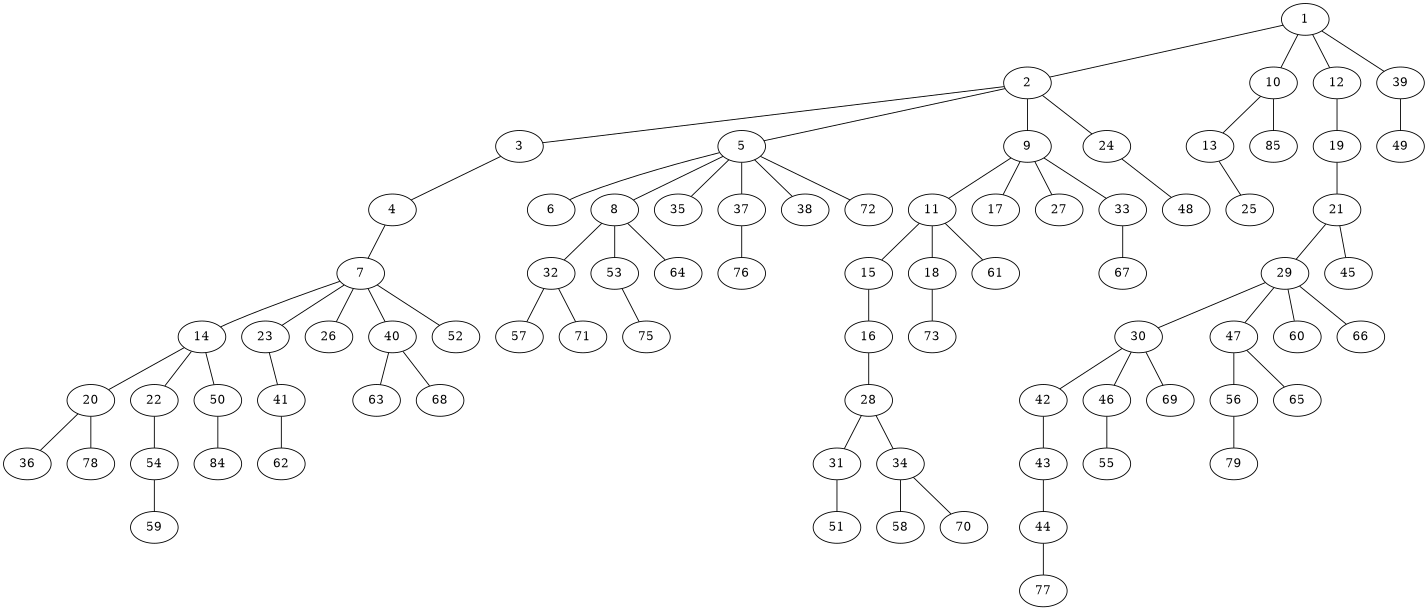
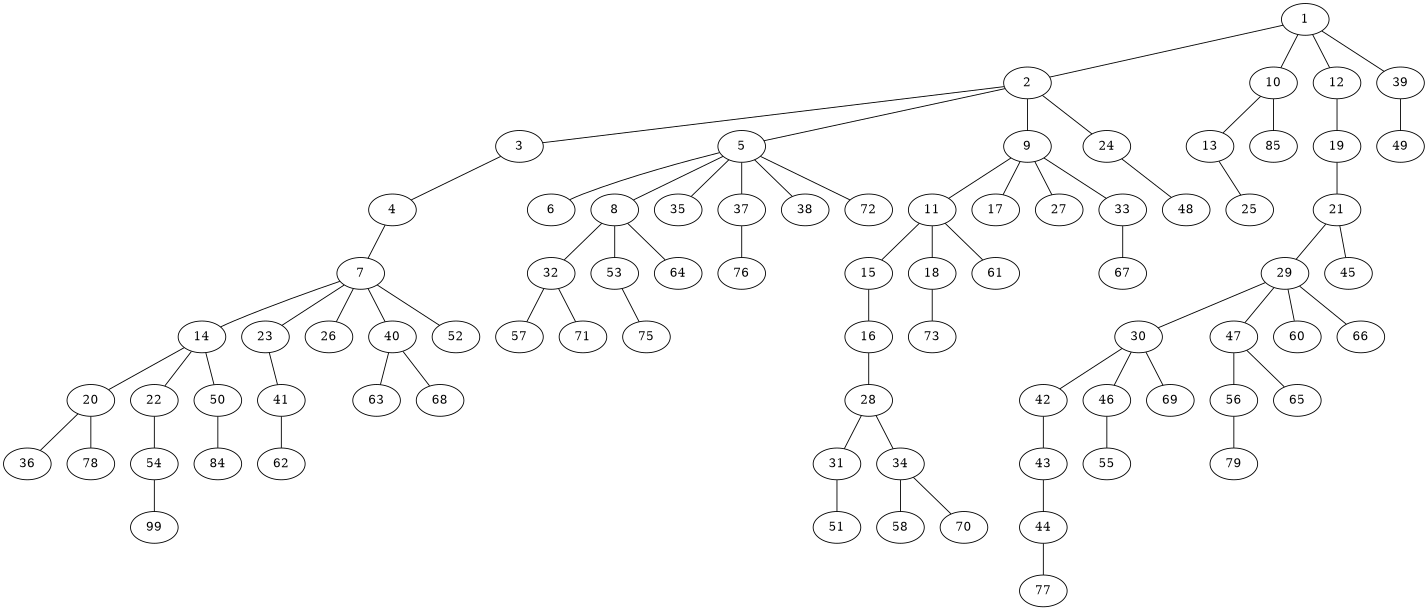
(154, 527) -> (154, 527)
